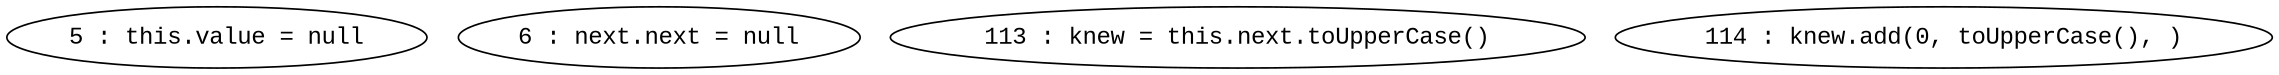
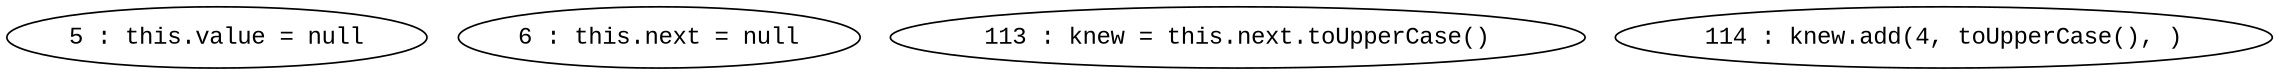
(659, 37) -> (659, 37)
(1944, 37) -> (1944, 37)
